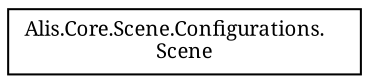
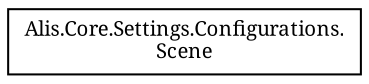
(185, 42) -> (185, 42)
